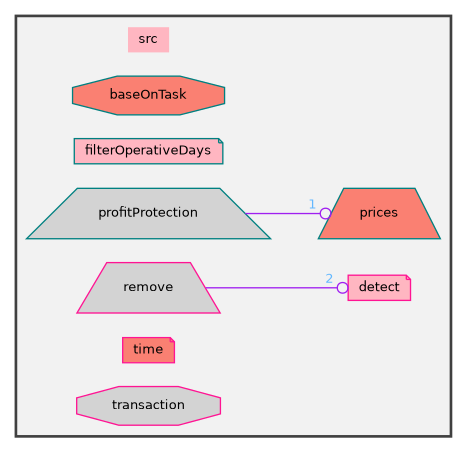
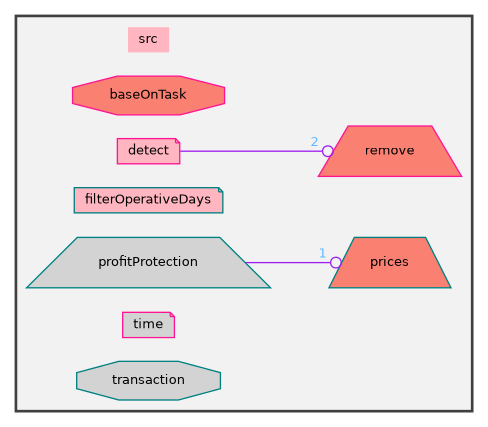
(149, 96) -> (149, 96)
(149, 288) -> (390, 151)
(271, 288) -> (251, 151)
(149, 350) -> (149, 325)
(149, 406) -> (149, 381)
